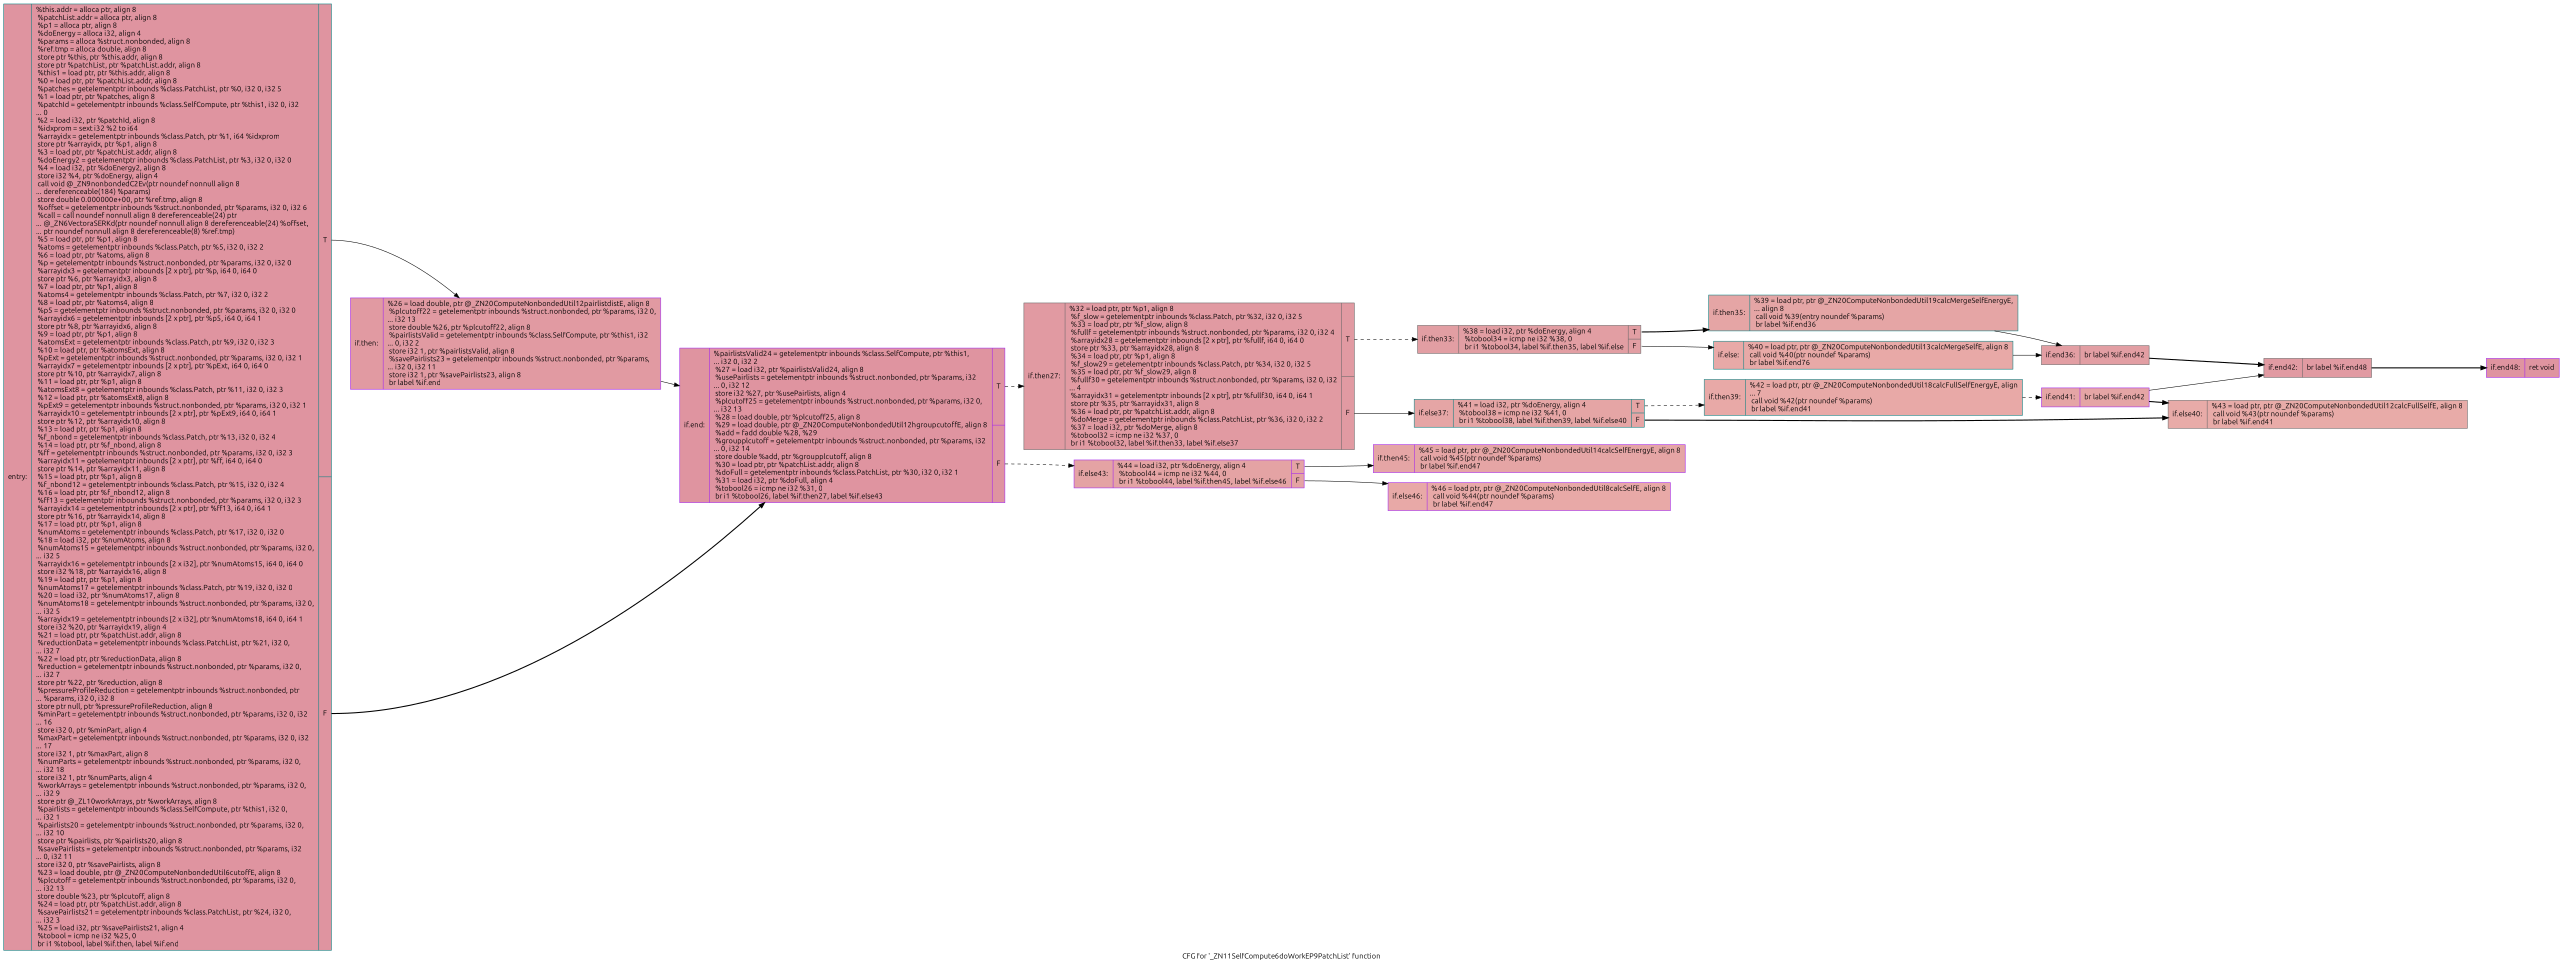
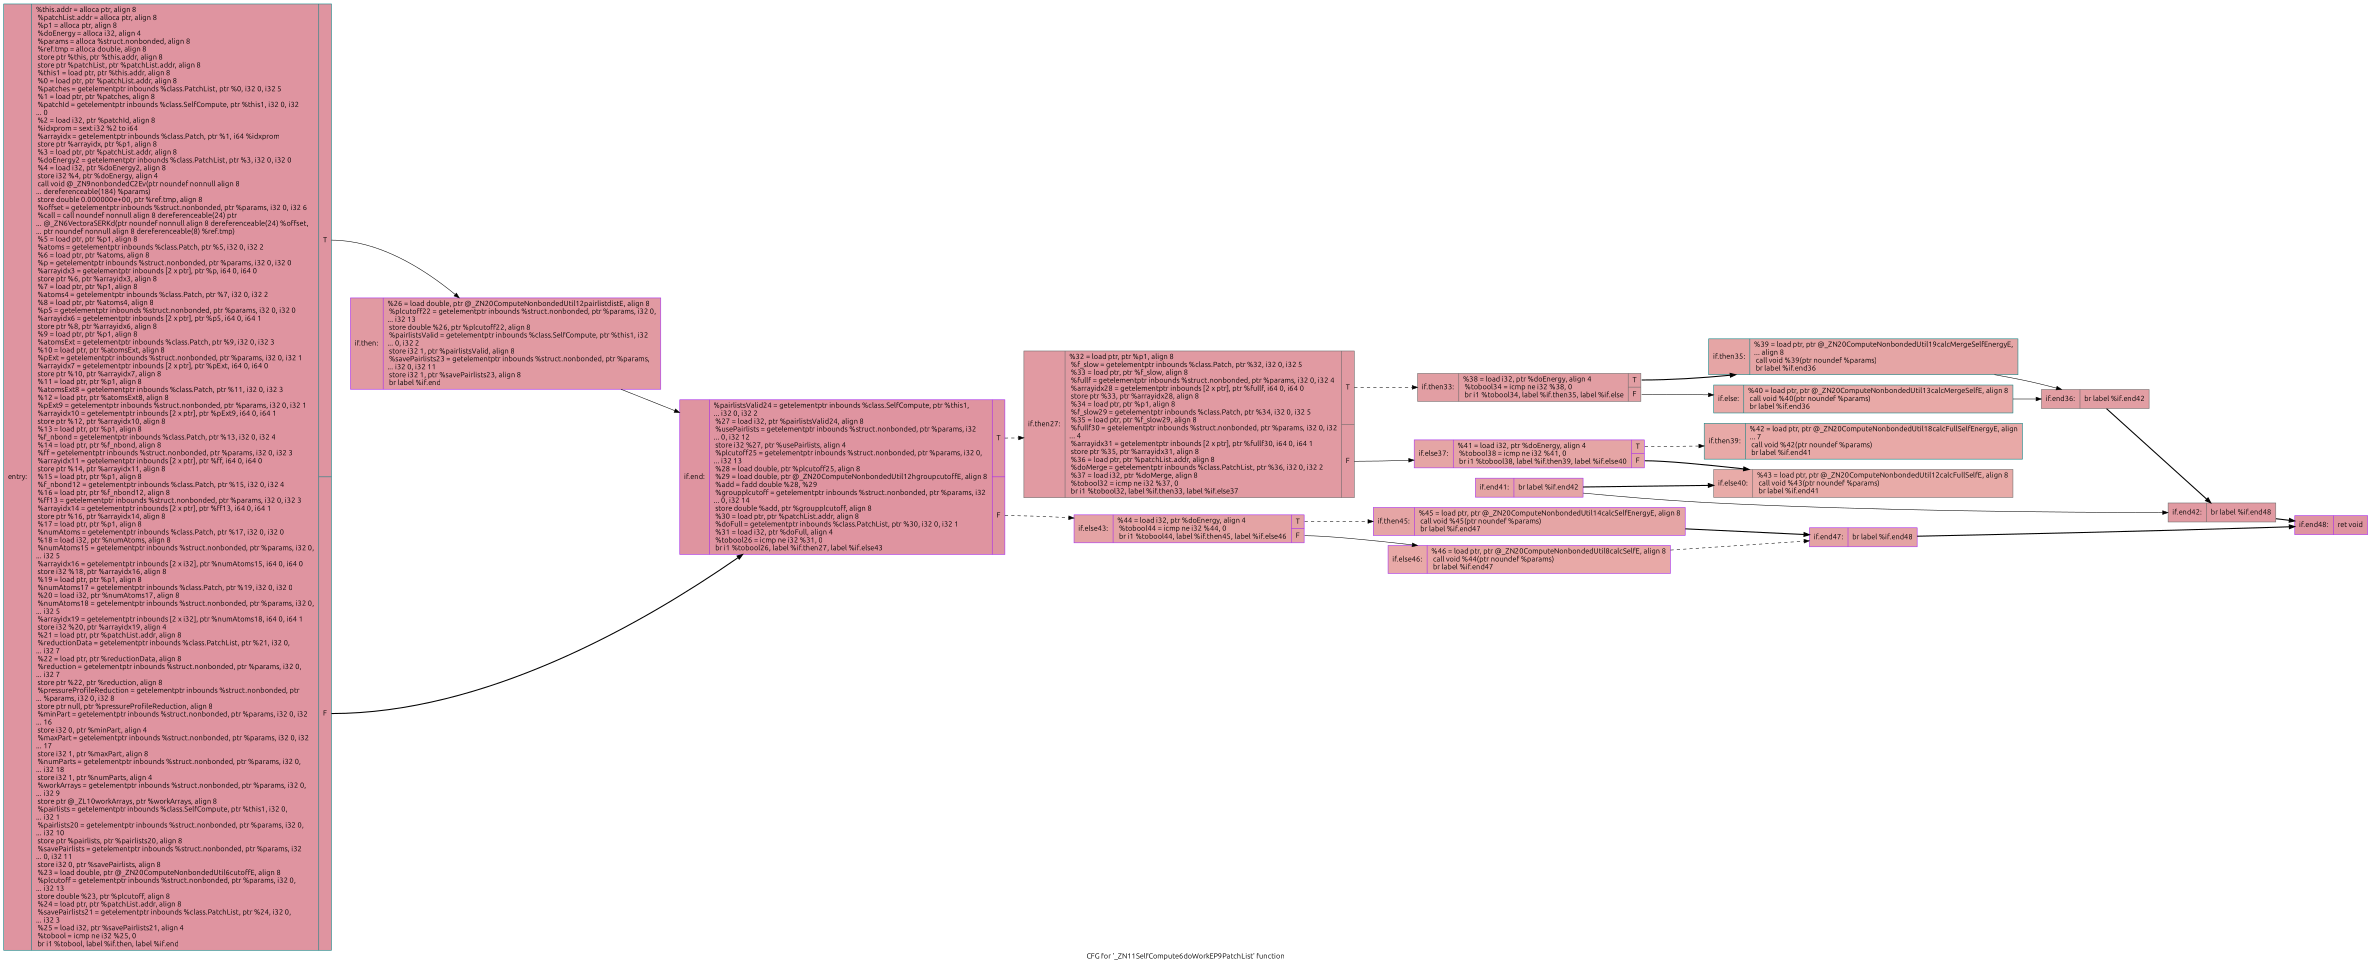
(1819, 317) -> (1816, 360)
(1779, 363) -> (1779, 407)
(2029, 397) -> none
(1529, 413) -> (1529, 454)
(1336, 466) -> (1336, 521)
none -> (1863, 537)
